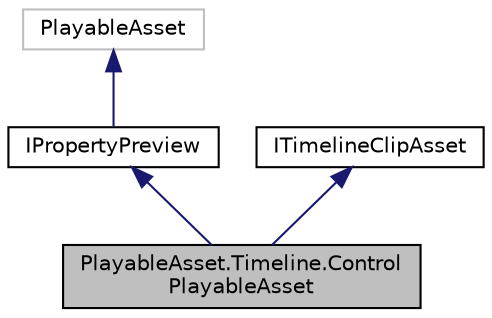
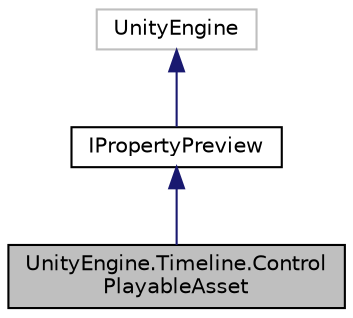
(114, 29) -> (177, 29)
(370, 147) -> none
(242, 277) -> (177, 277)
